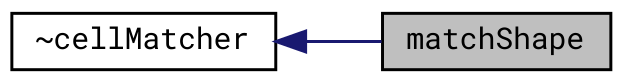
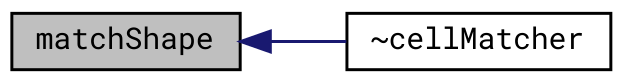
(344, 42) -> (308, 42)
